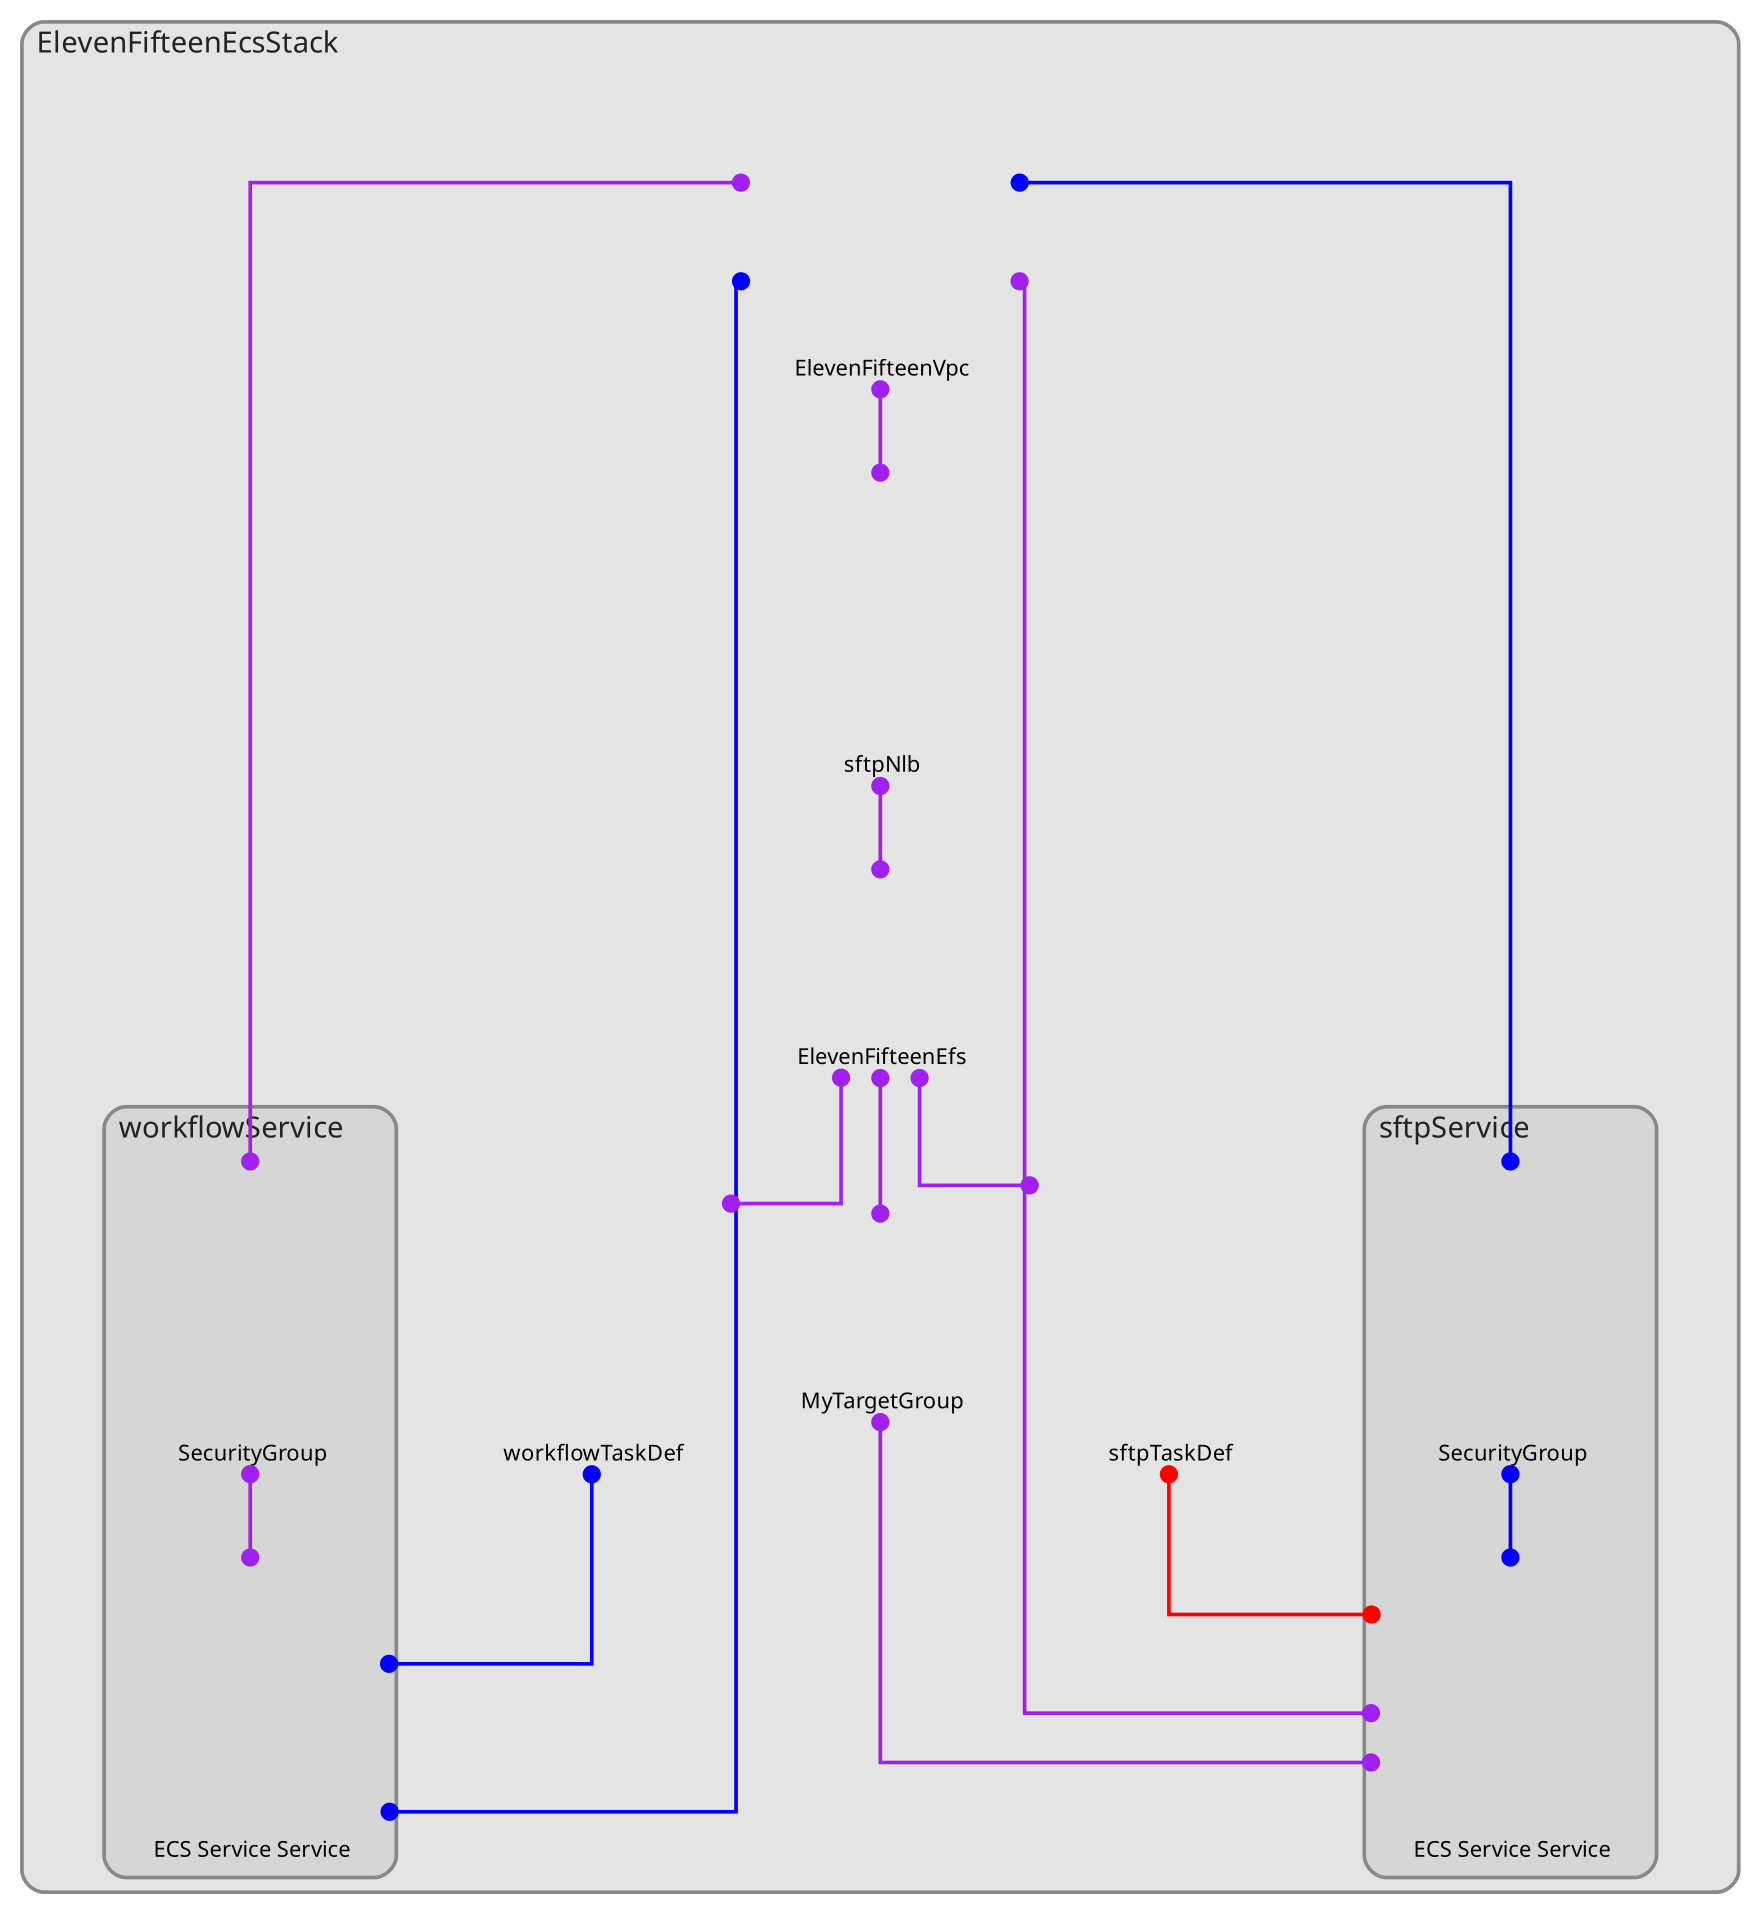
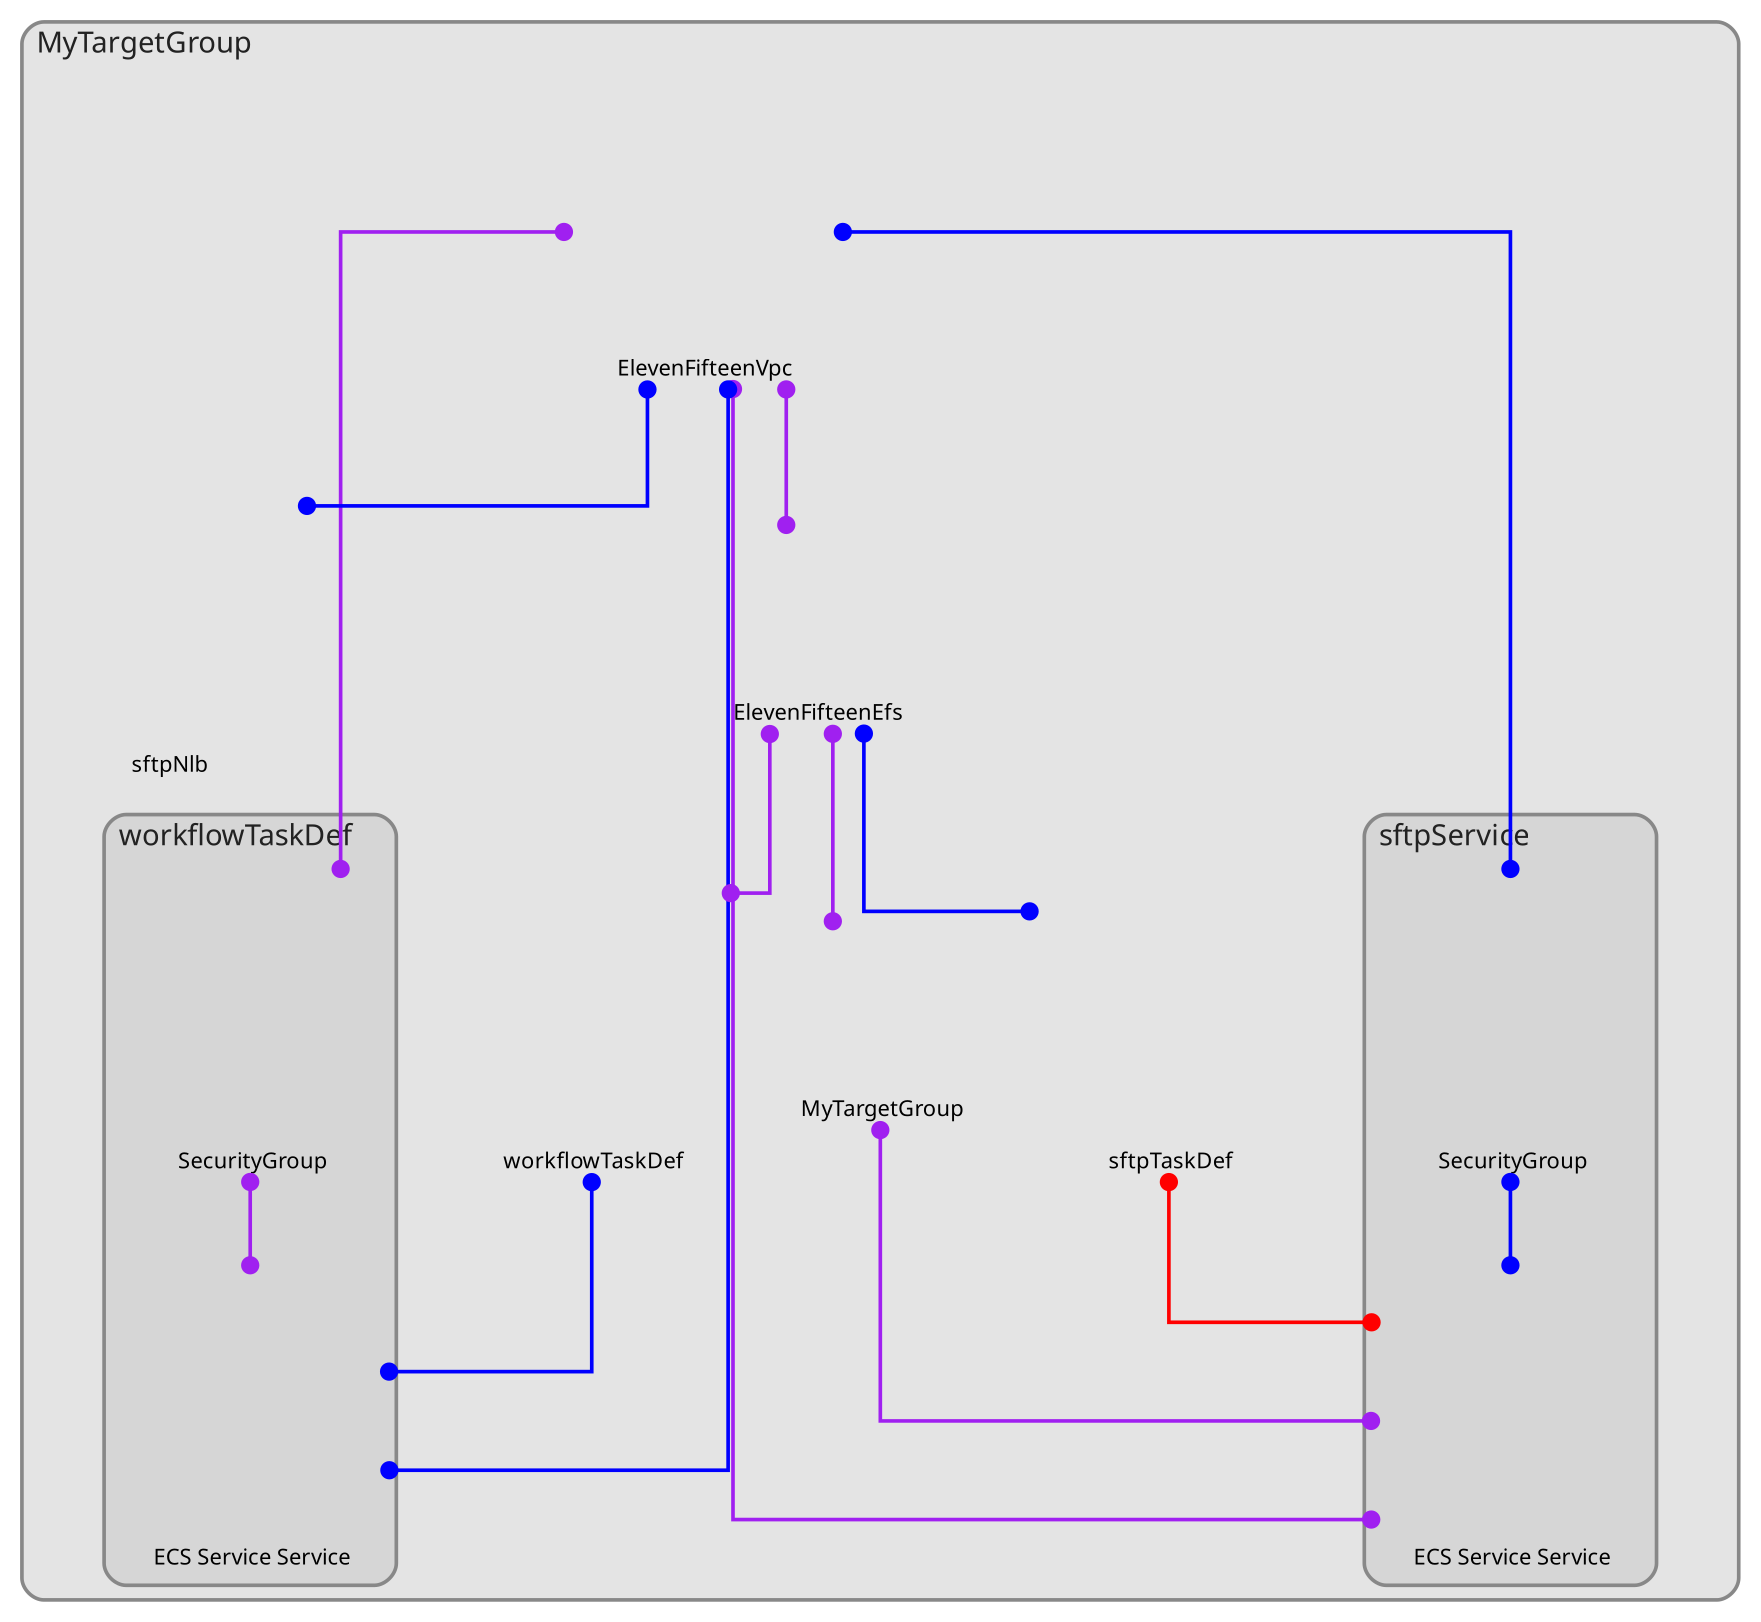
(188, 46) -> (144, 46)
(880, 431) -> (535, 506)
(880, 828) -> (786, 457)
(232, 1131) -> (236, 838)
(921, 1185) -> (864, 905)
